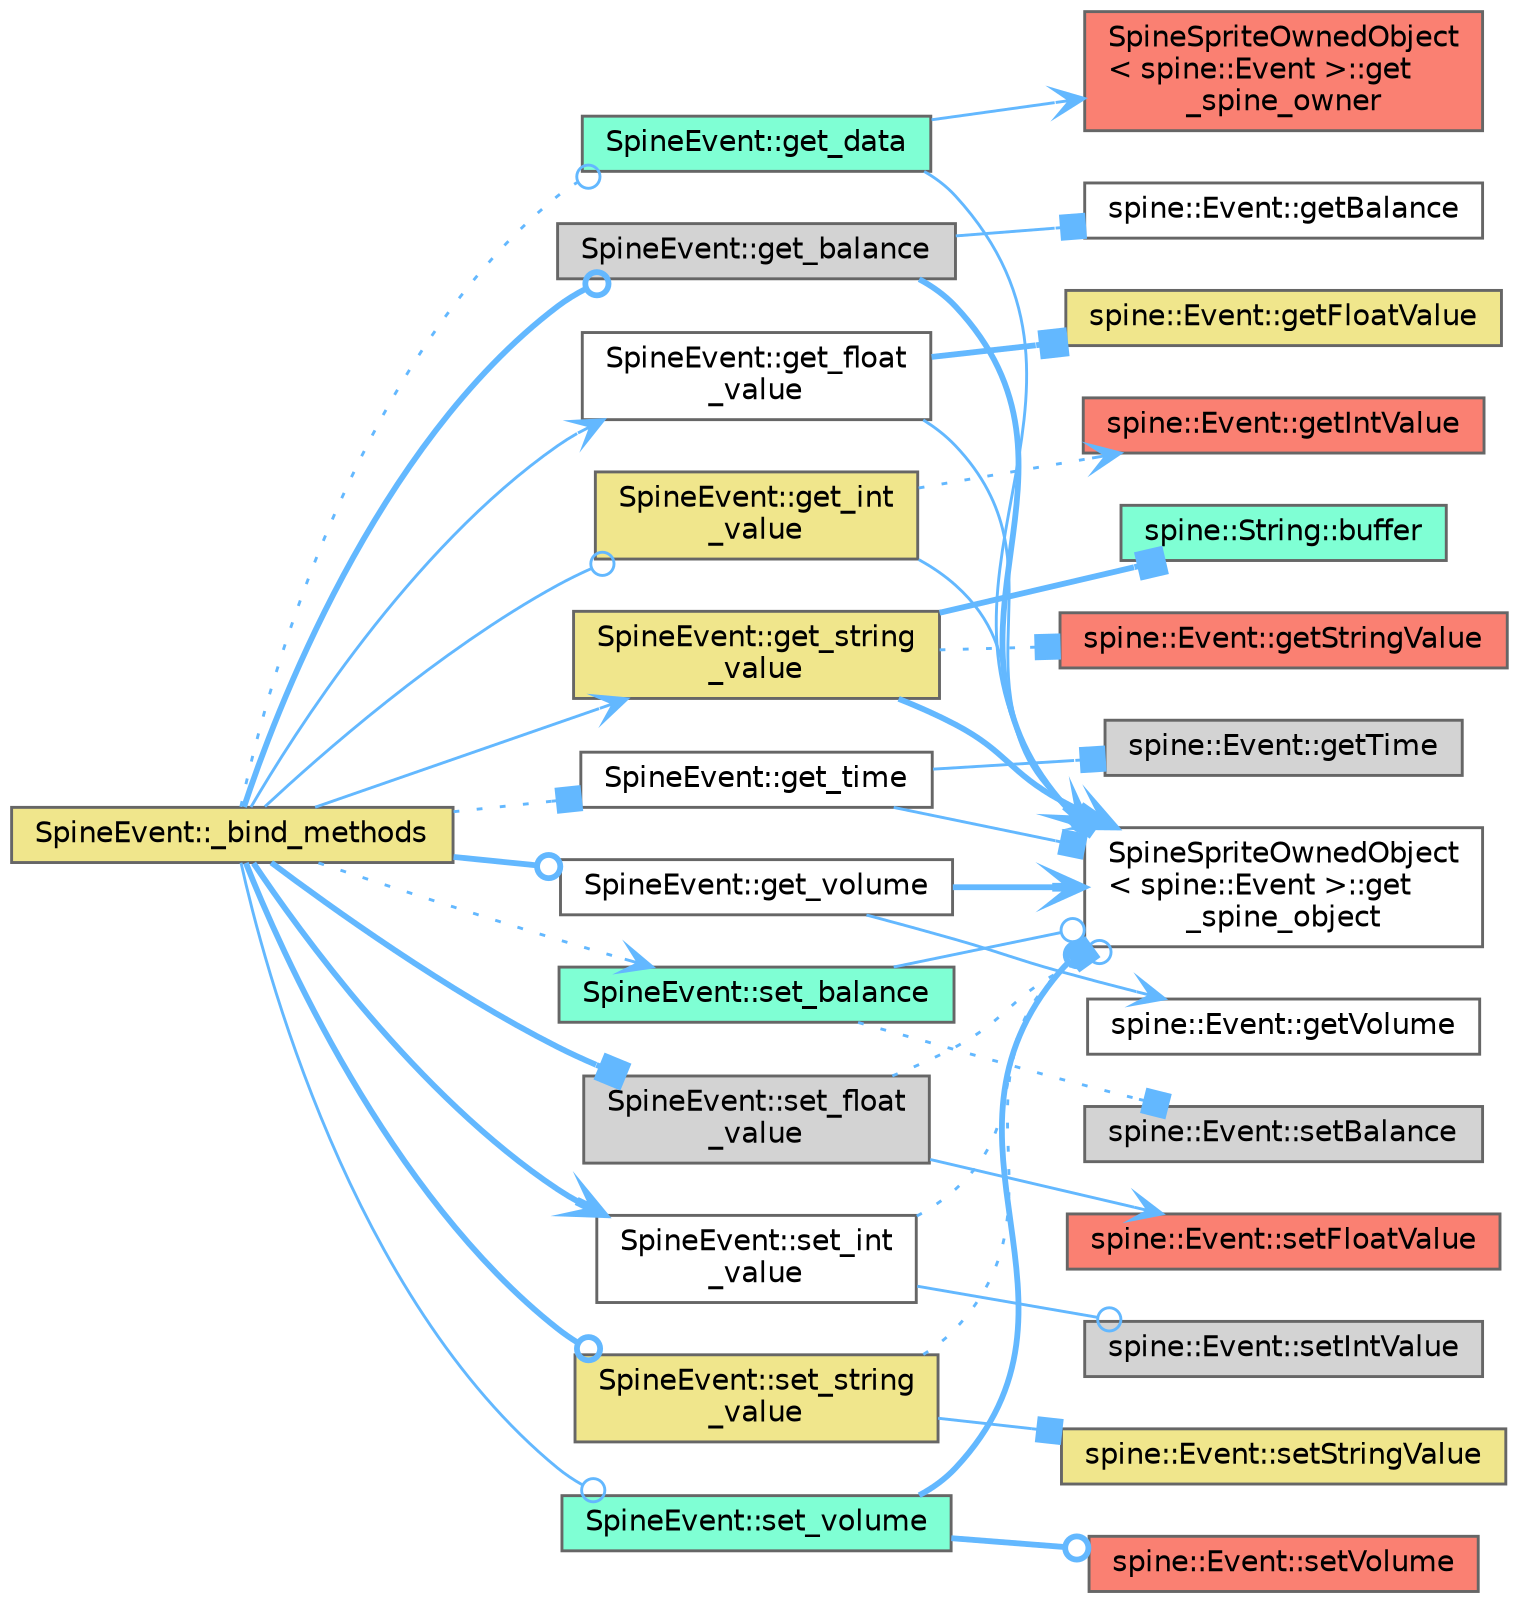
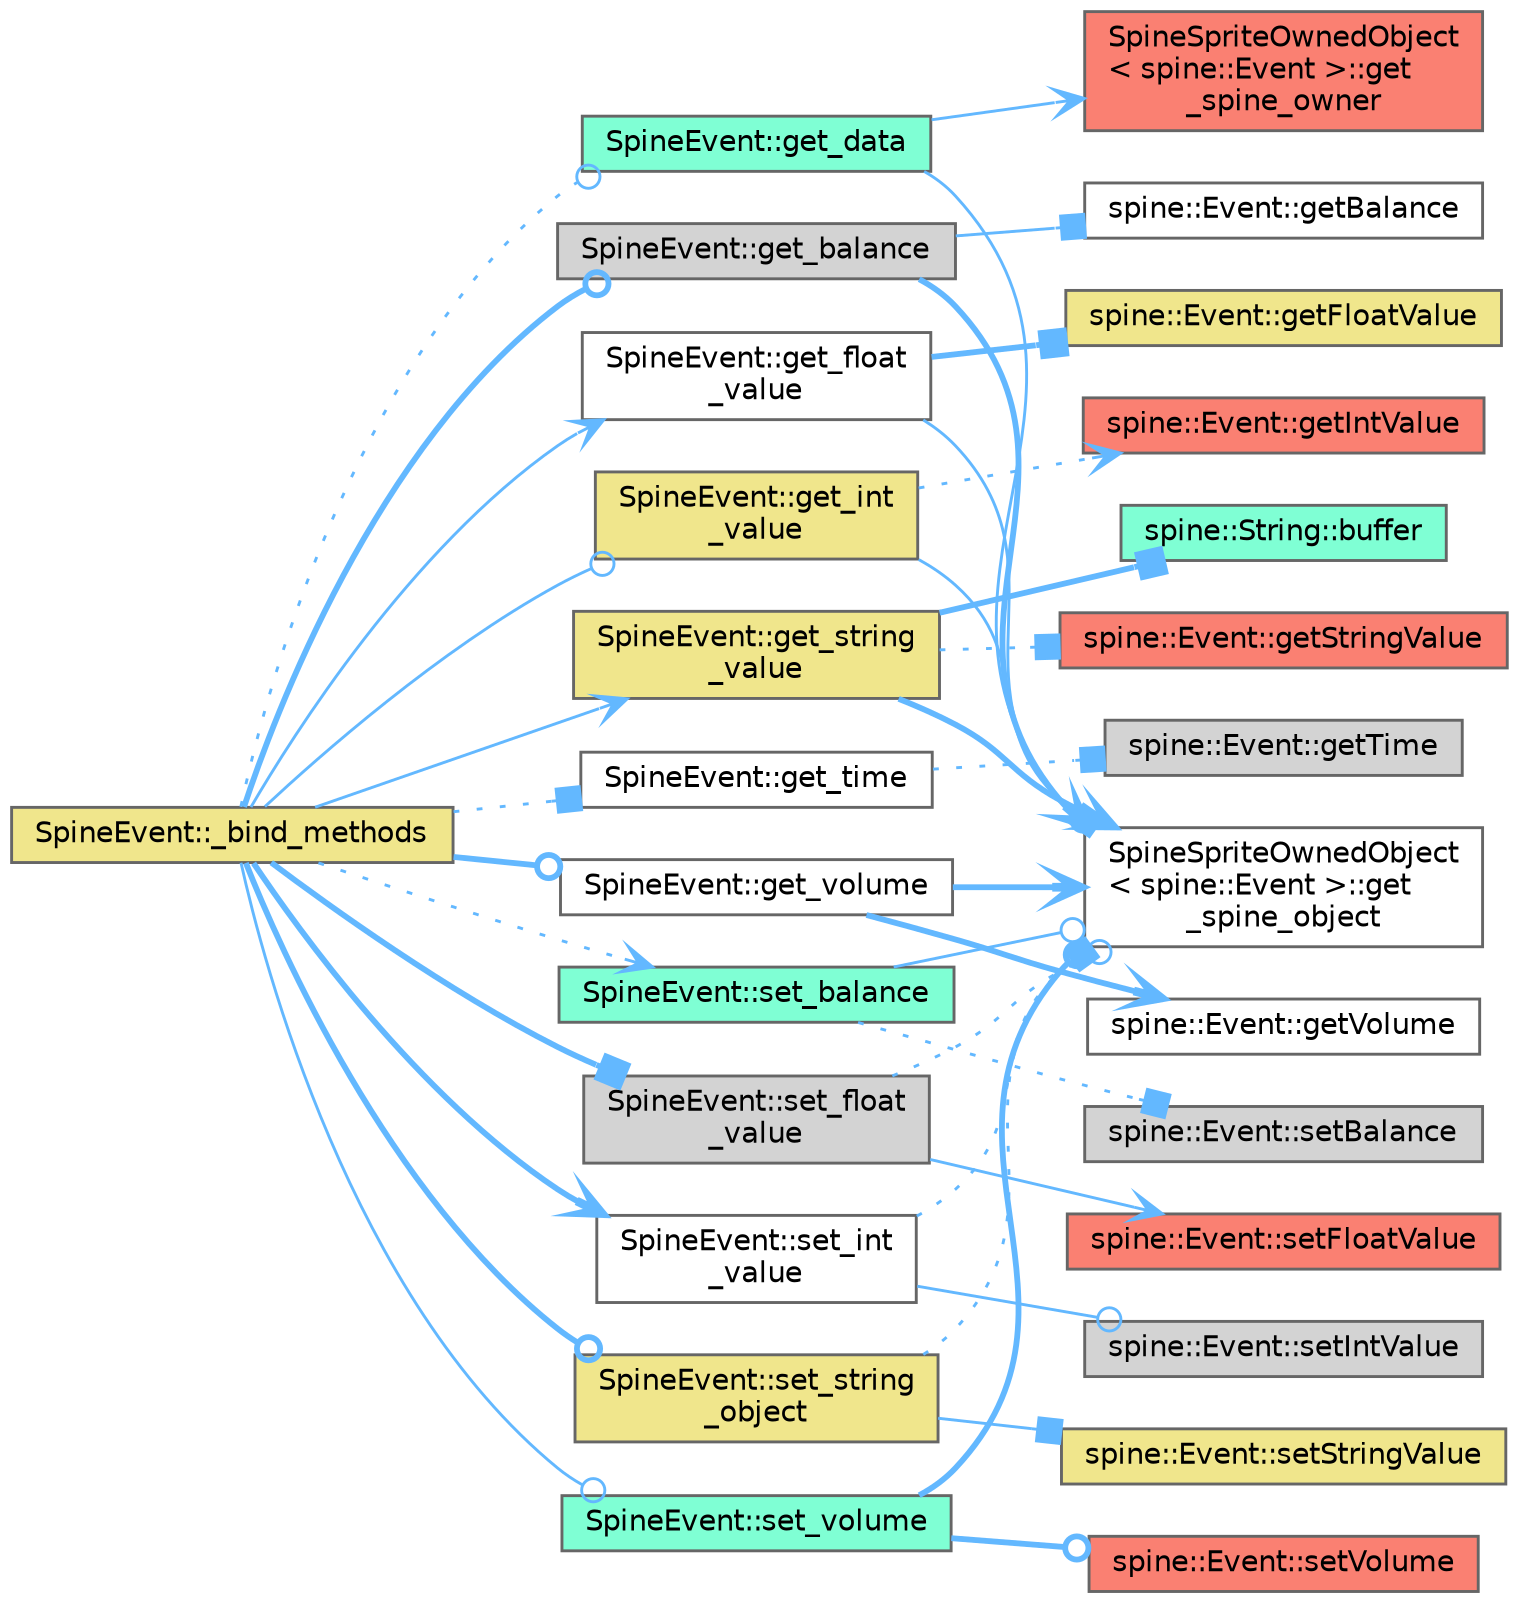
(982, 766) -> (982, 766)
(975, 824) -> none
(1021, 960) -> (1021, 960)
(757, 1398) -> (757, 1398)
